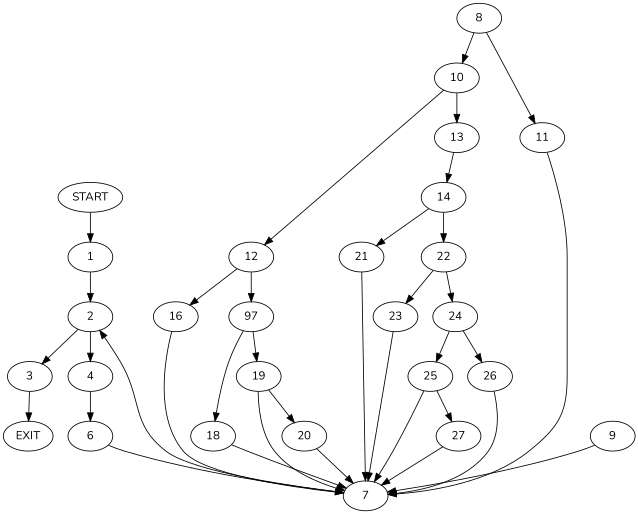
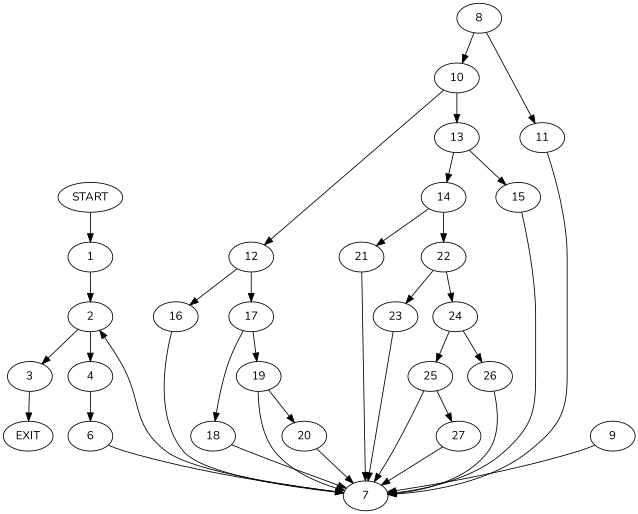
none -> (518, 197)
(251, 317) -> (251, 317)
